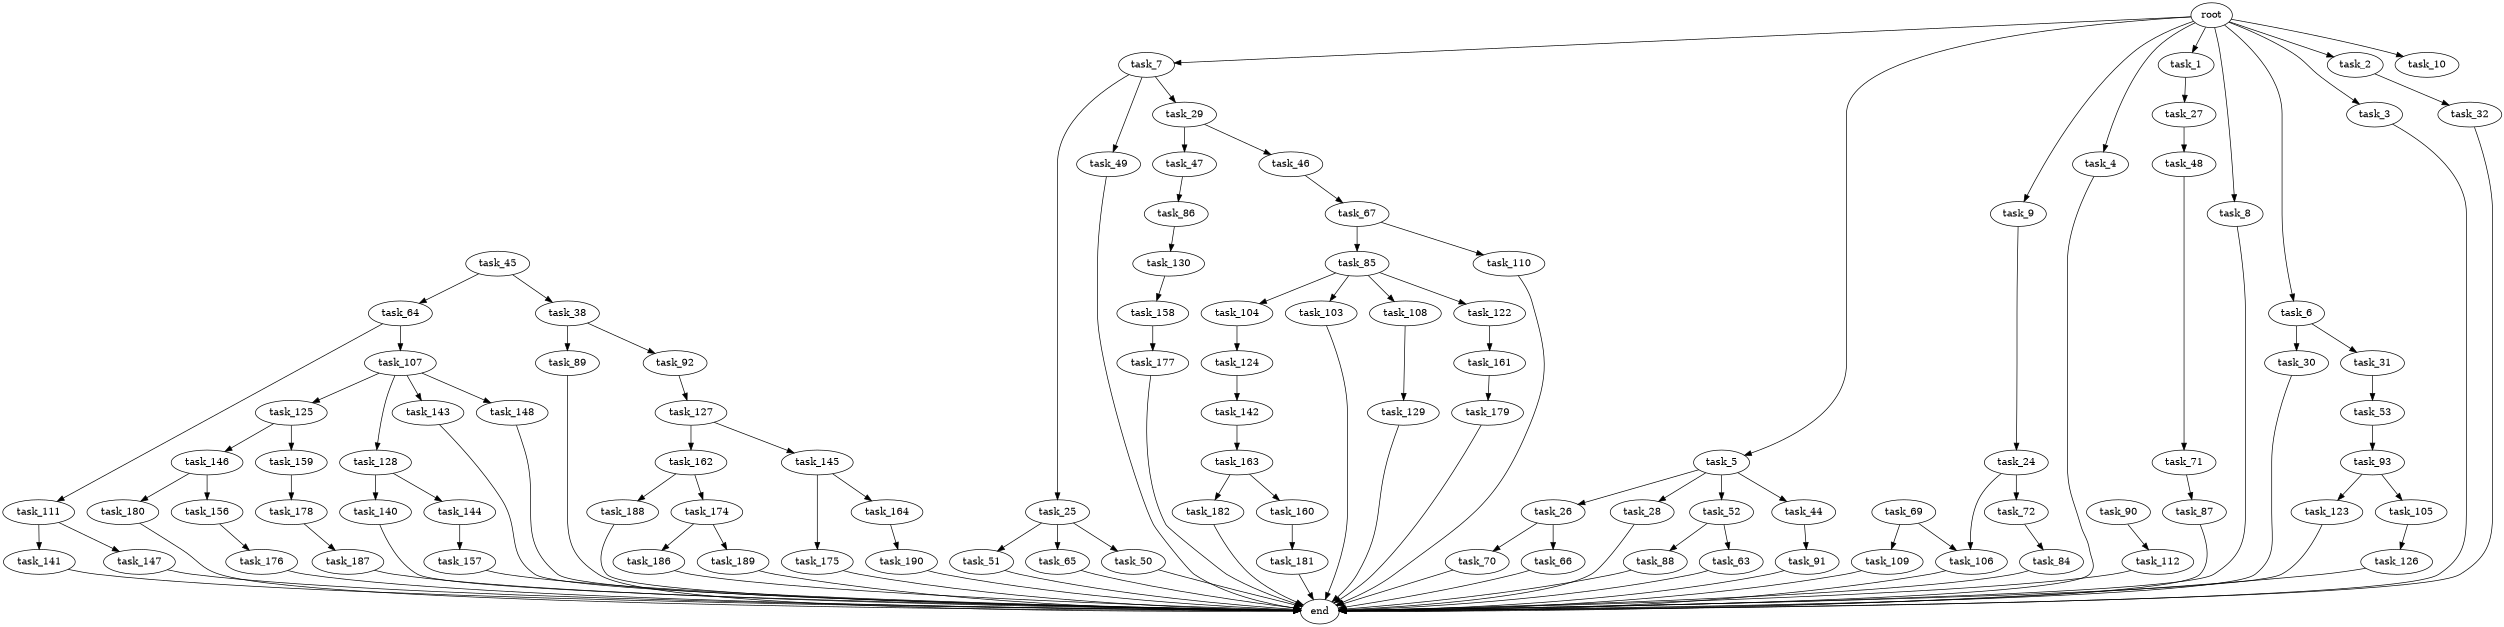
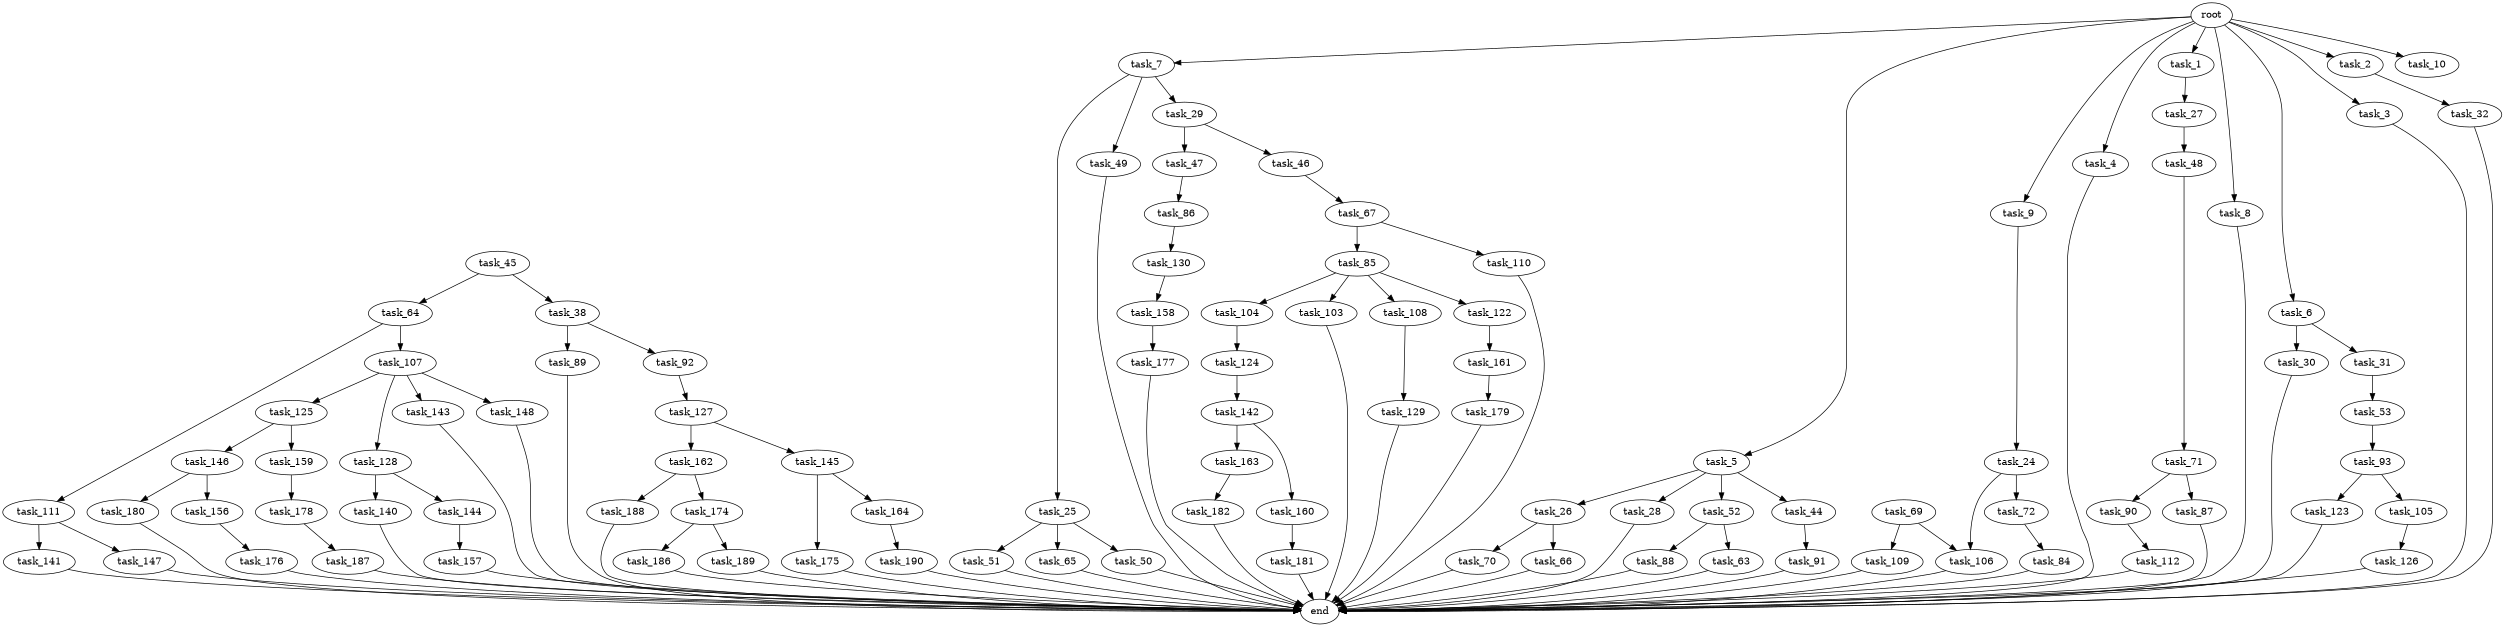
(1262, 485) -> (1281, 454)
none -> (2154, 485)
